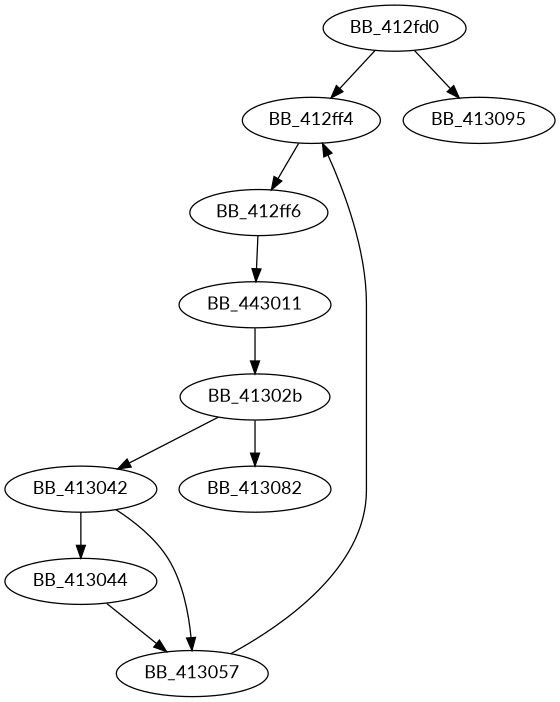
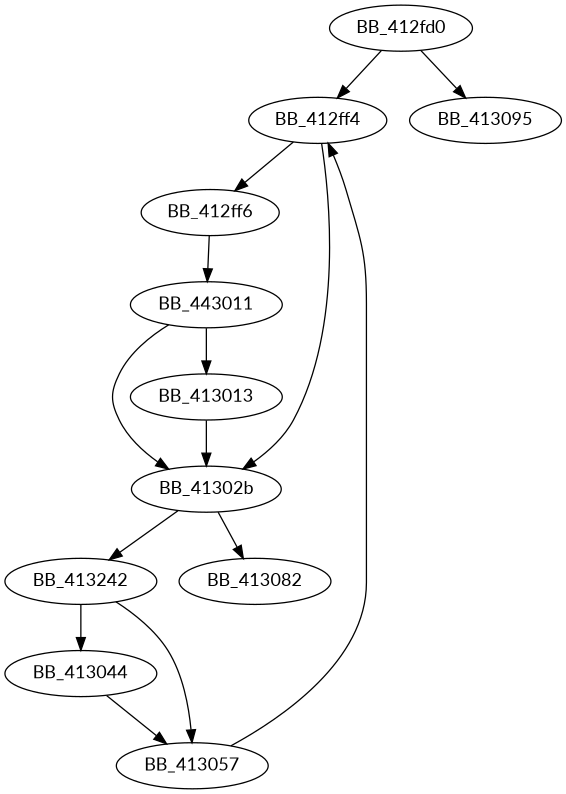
none -> (325, 313)
none -> (206, 397)
(81, 489) -> (81, 581)
